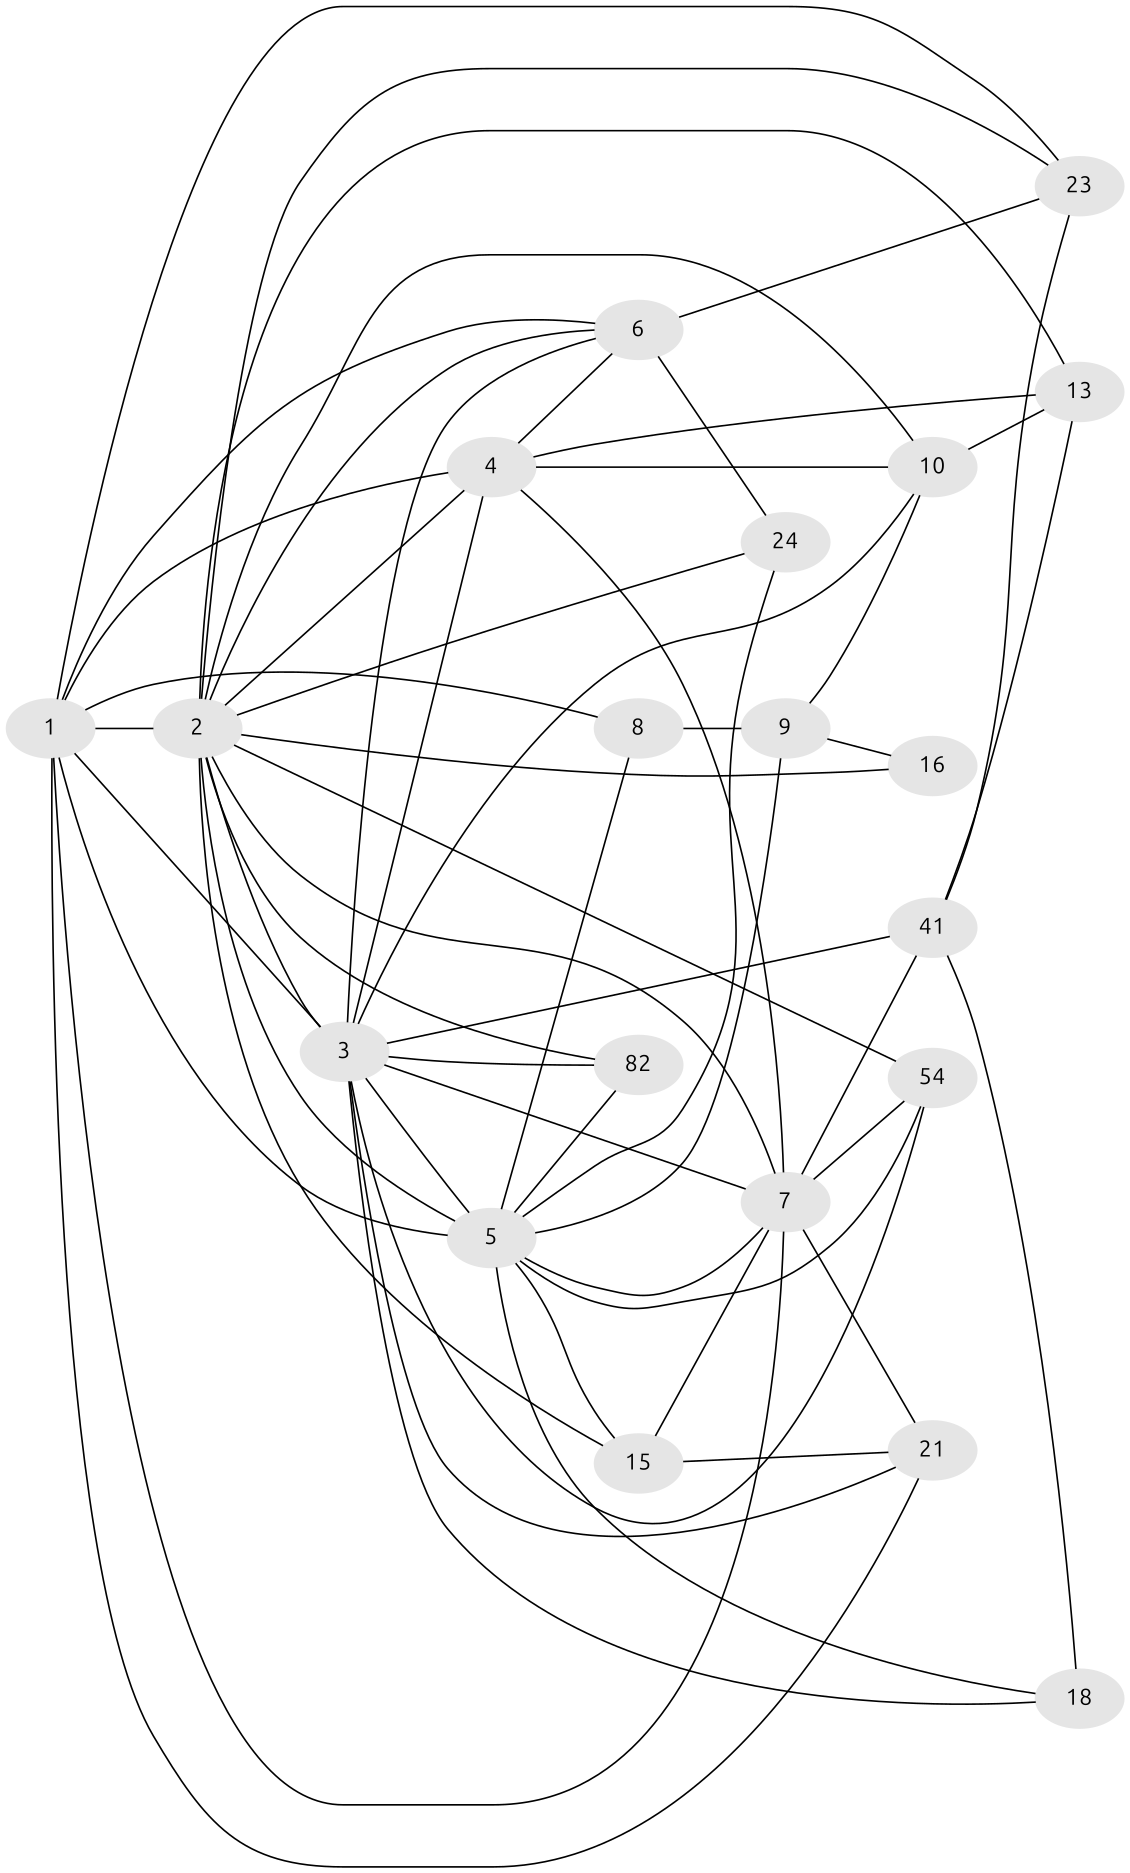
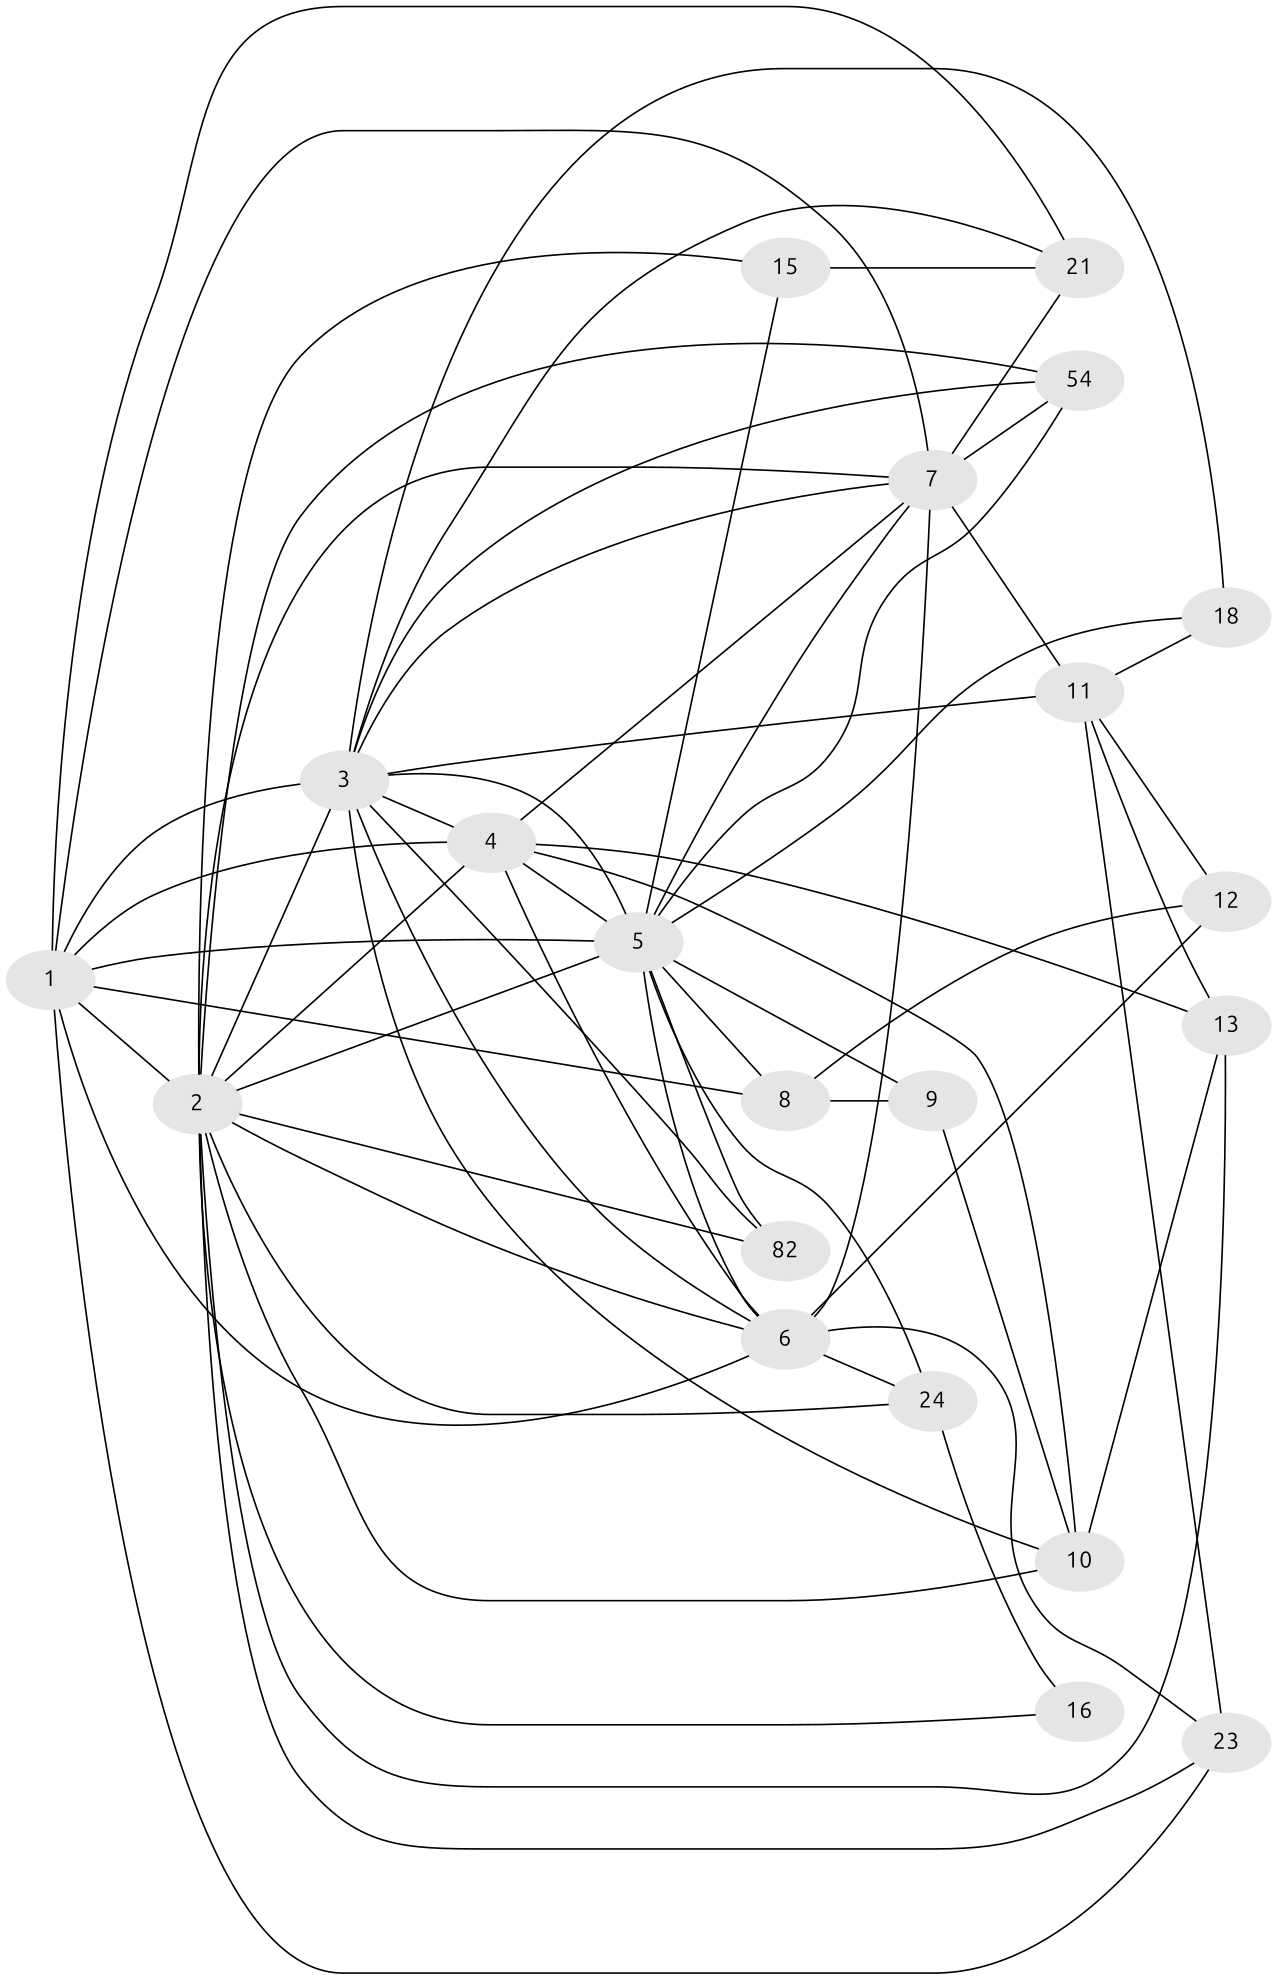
(859, 747) -> (989, 1563)
none -> (565, 892)
none -> (1227, 902)
(933, 928) -> (1080, 693)
none -> (688, 1168)
(712, 1333) -> (899, 940)
